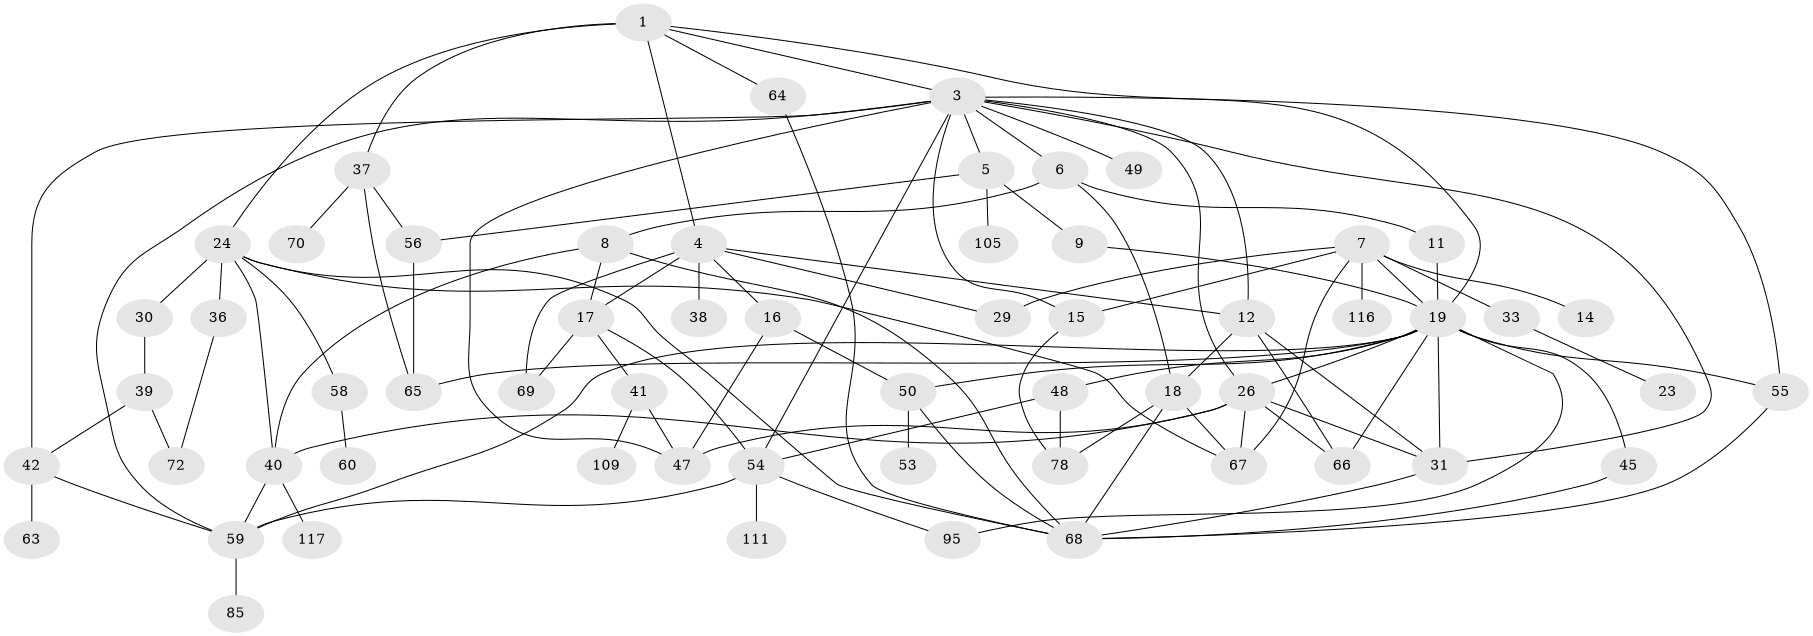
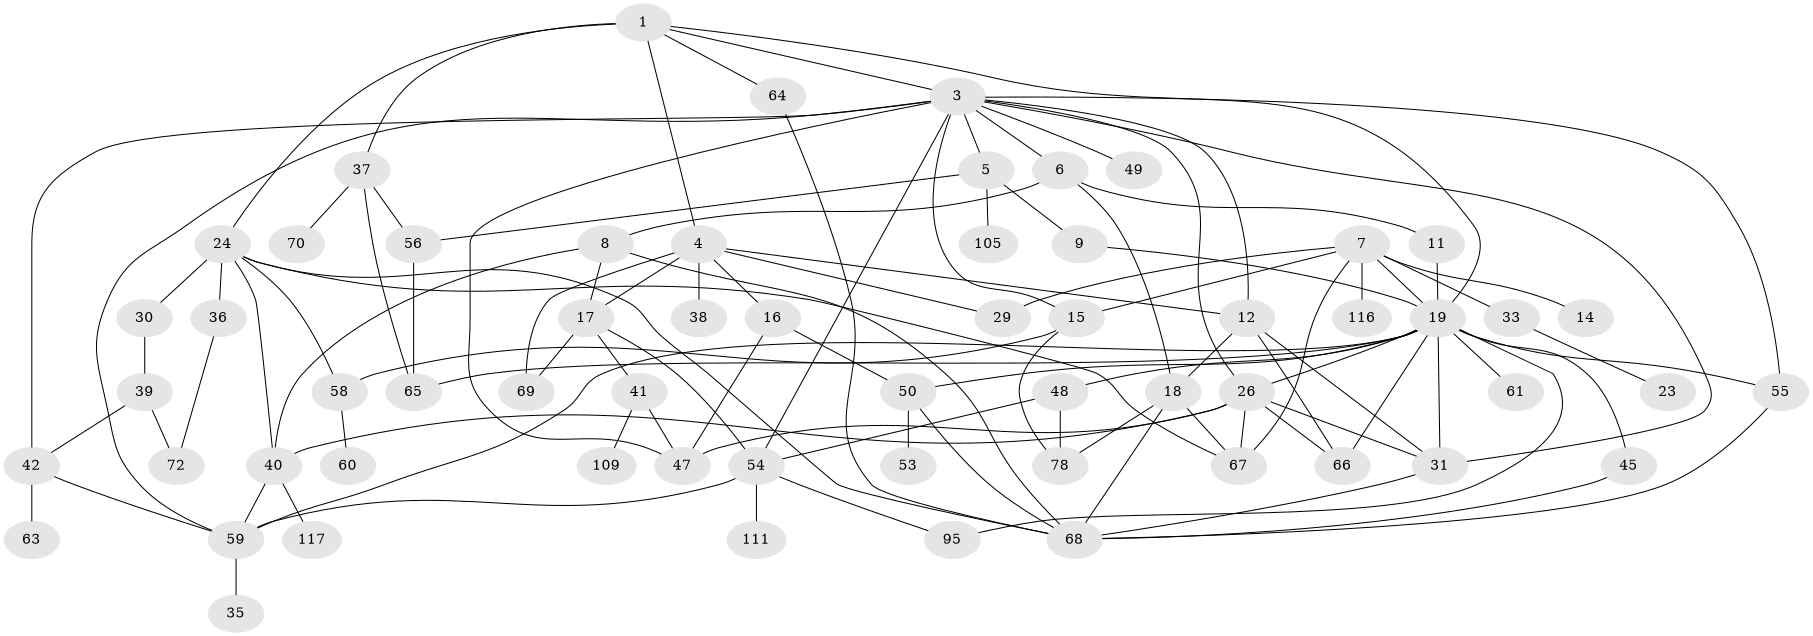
none -> (726, 357)
none -> (1516, 392)
(236, 614) -> (236, 614)
